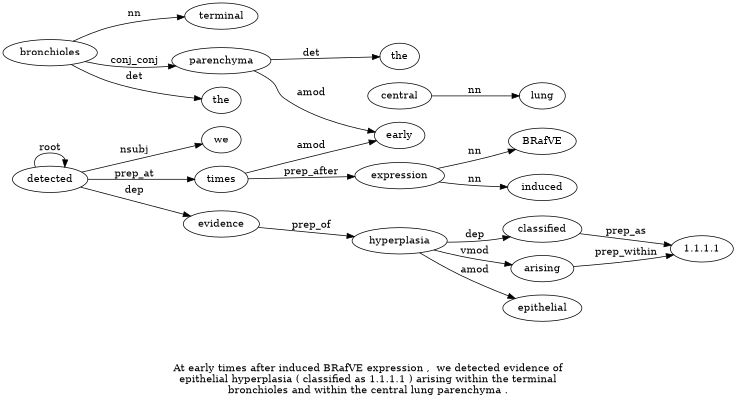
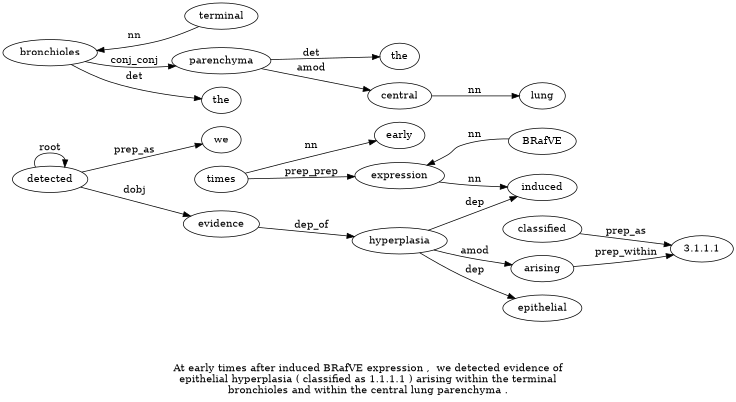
(124, 24) -> (153, 42)
(305, 110) -> (312, 79)
(311, 145) -> (311, 145)
(135, 150) -> (135, 150)
(473, 161) -> (469, 143)
(311, 172) -> (311, 172)
(138, 179) -> none
(135, 190) -> (135, 190)
(311, 225) -> (311, 225)
(475, 241) -> (469, 215)
(702, 249) -> (702, 249)
(475, 251) -> (475, 251)
(475, 270) -> (475, 270)
